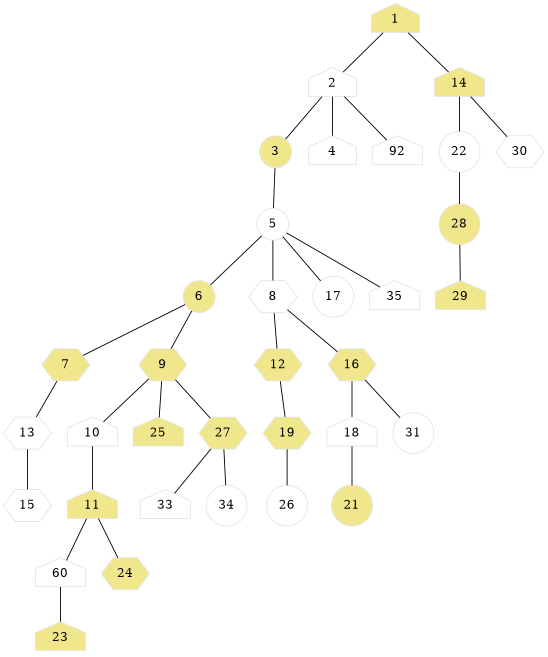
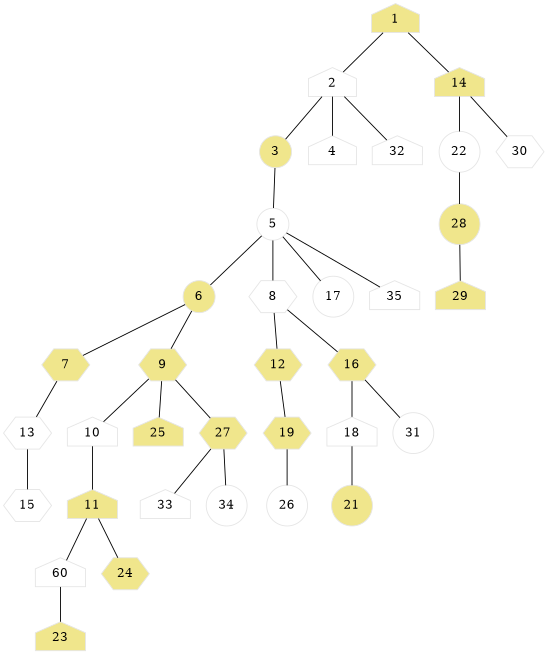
(397, 152) -> (397, 152)
